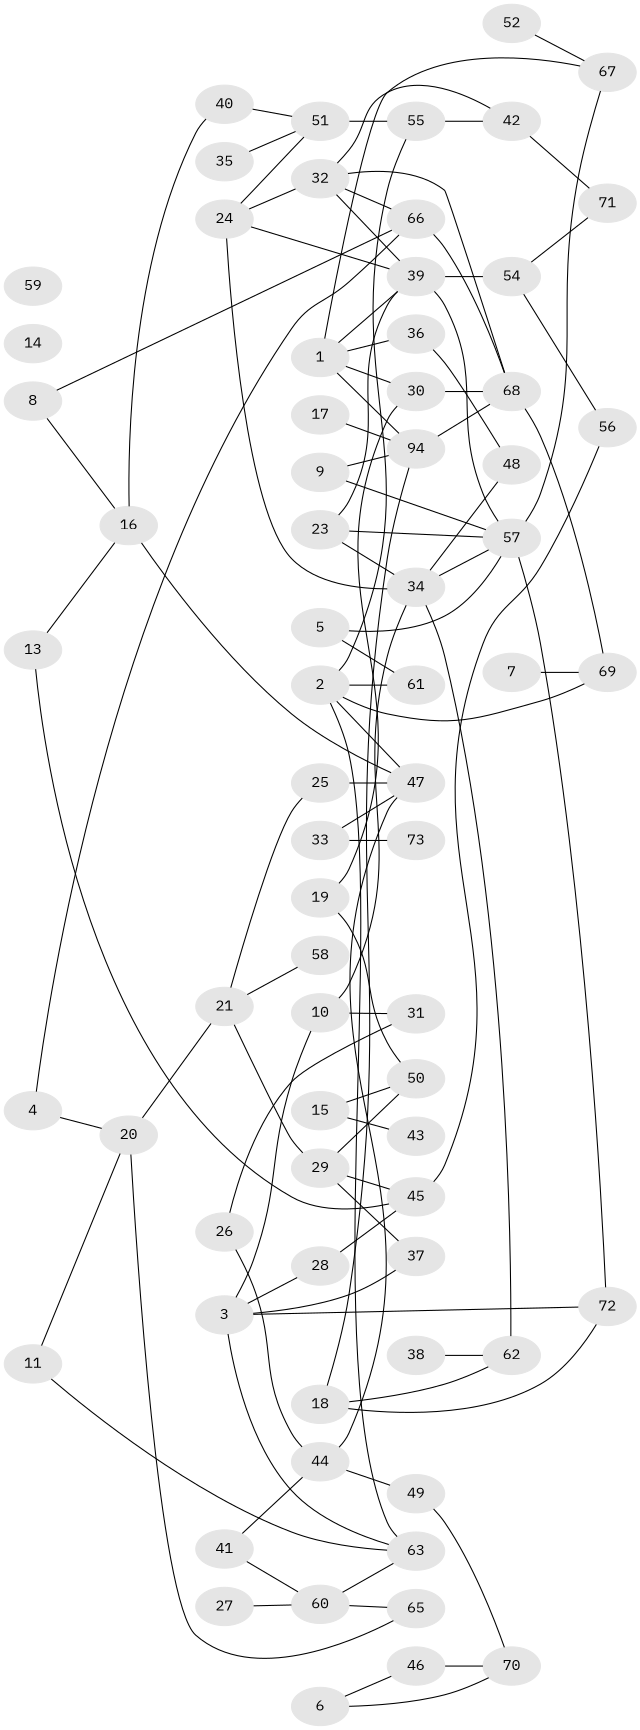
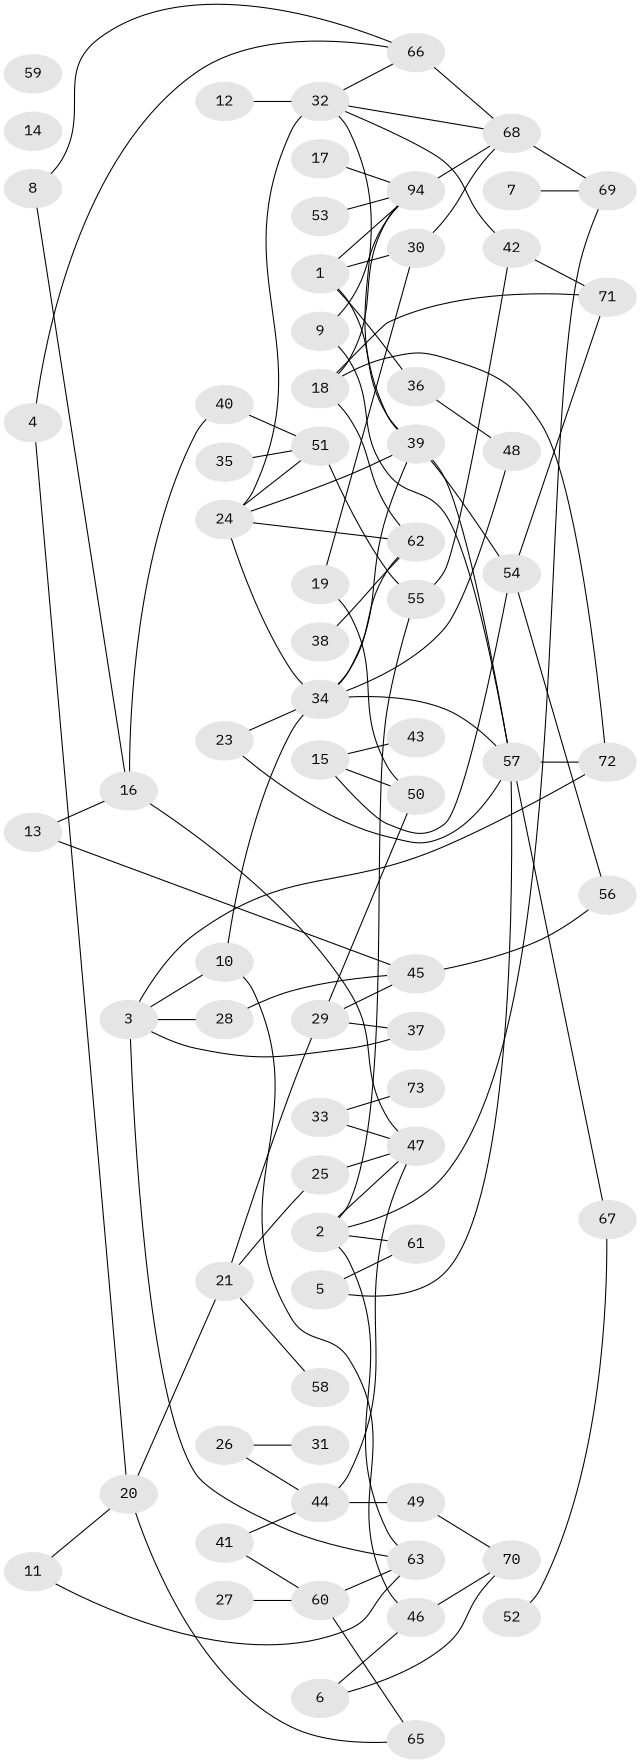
none -> (224, 101)
(369, 138) -> none
none -> (320, 216)
none -> (446, 303)
(368, 415) -> (376, 569)
none -> (320, 531)
none -> (465, 774)
(368, 1013) -> (286, 1306)
